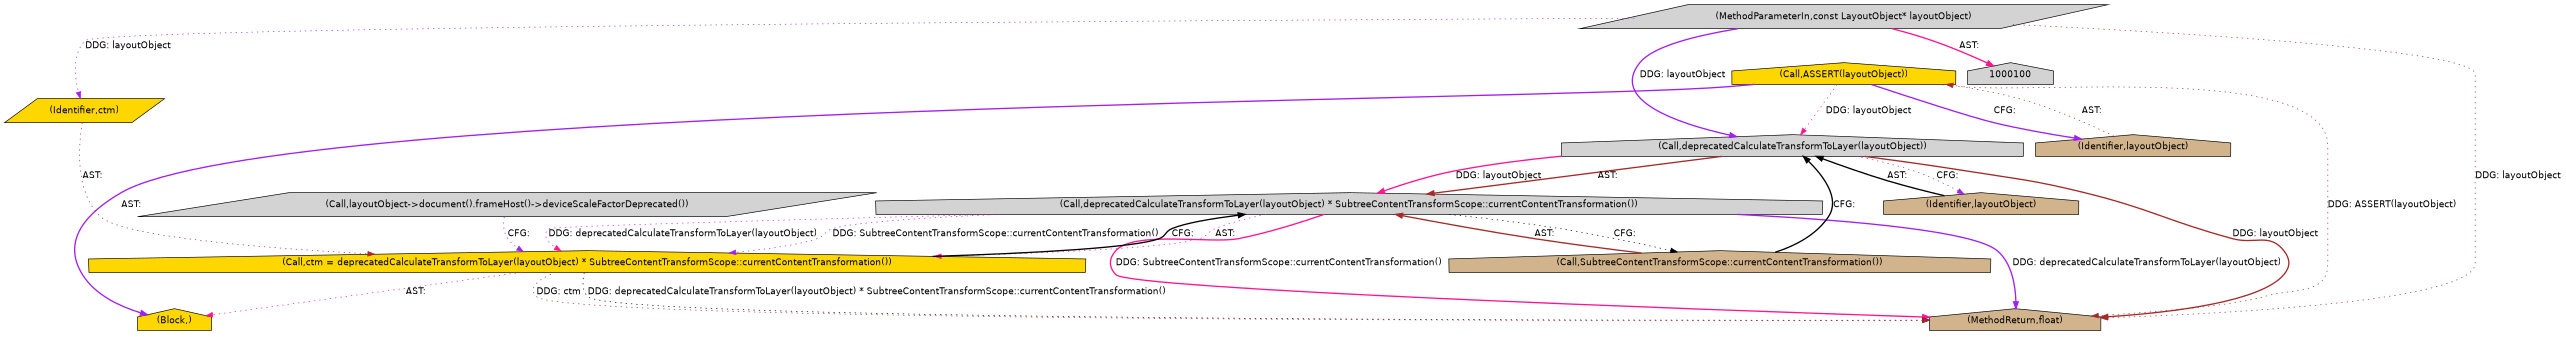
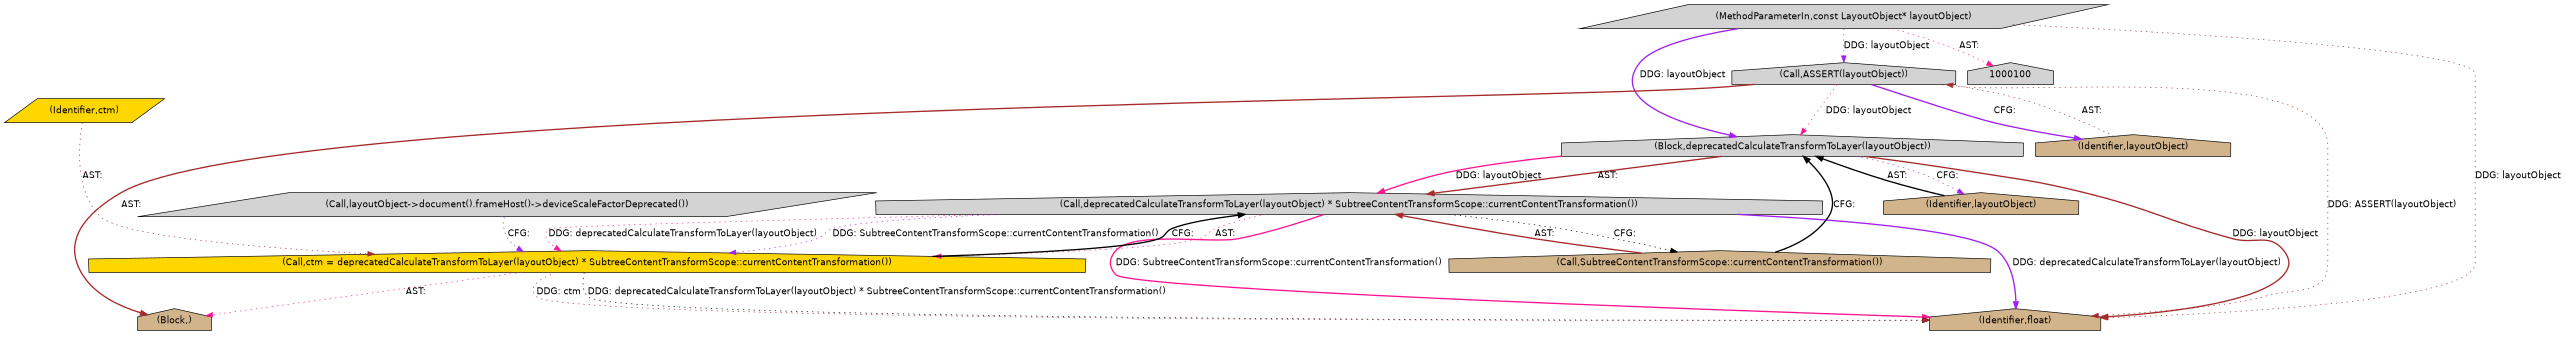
(832, 24) -> (1844, 42)
(1941, 44) -> (1941, 44)
(1844, 75) -> (1844, 75)
(848, 115) -> (848, 115)
(1792, 147) -> (1792, 147)
(174, 321) -> (174, 321)
(2015, 321) -> (2015, 321)
